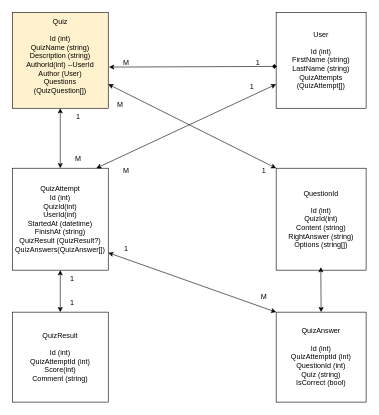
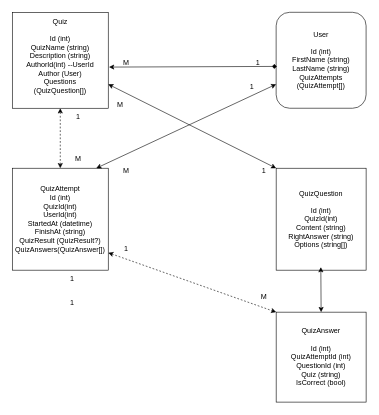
(60, 60) -> (60, 60)
(321, 60) -> (321, 60)
(60, 138) -> (60, 138)
(321, 219) -> (321, 219)
(191, 282) -> (191, 282)
(60, 307) -> none
(60, 357) -> none
